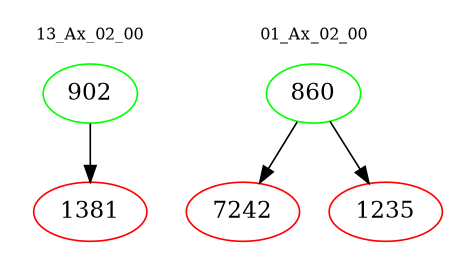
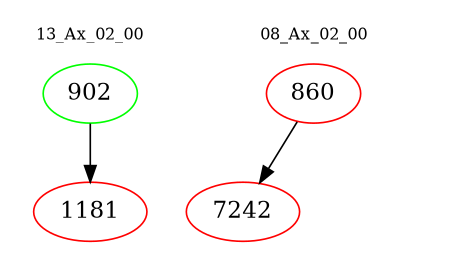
(314, 35) -> (314, 35)
(314, 94) -> (314, 94)
(90, 212) -> (90, 212)
(386, 212) -> none
